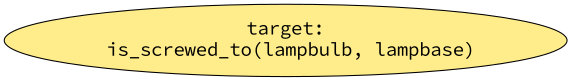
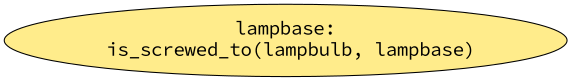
(286, 40) -> (286, 40)
